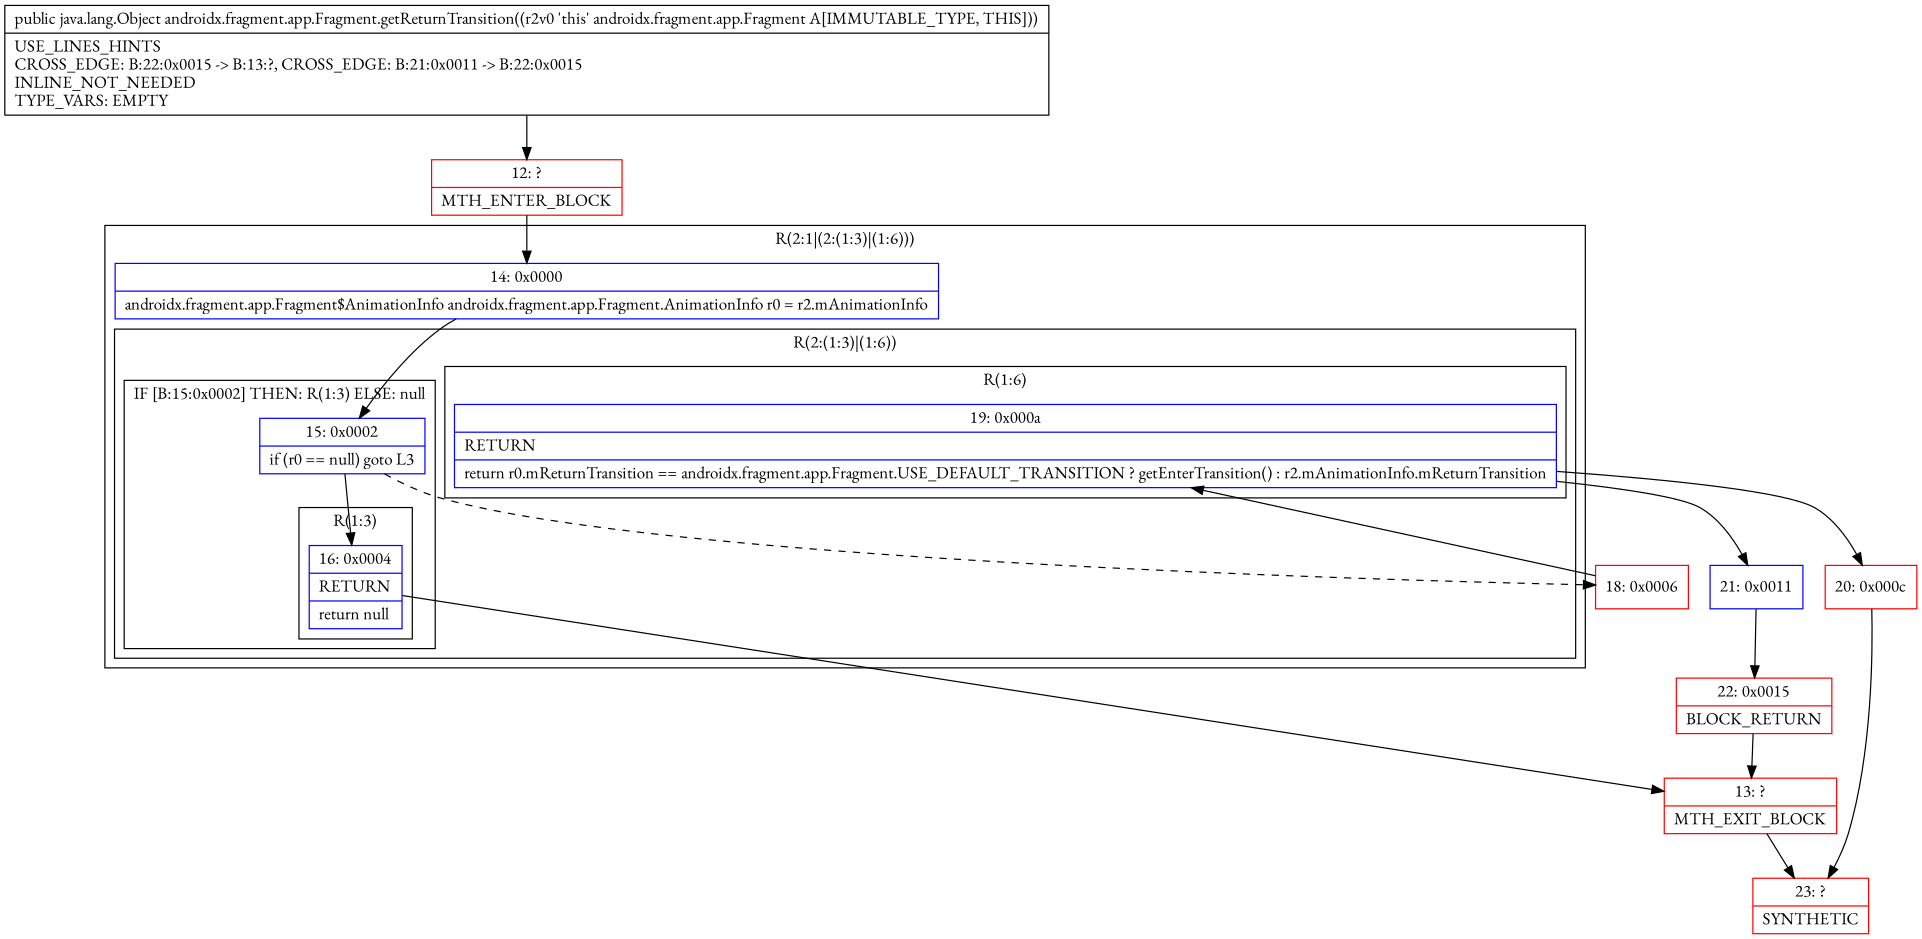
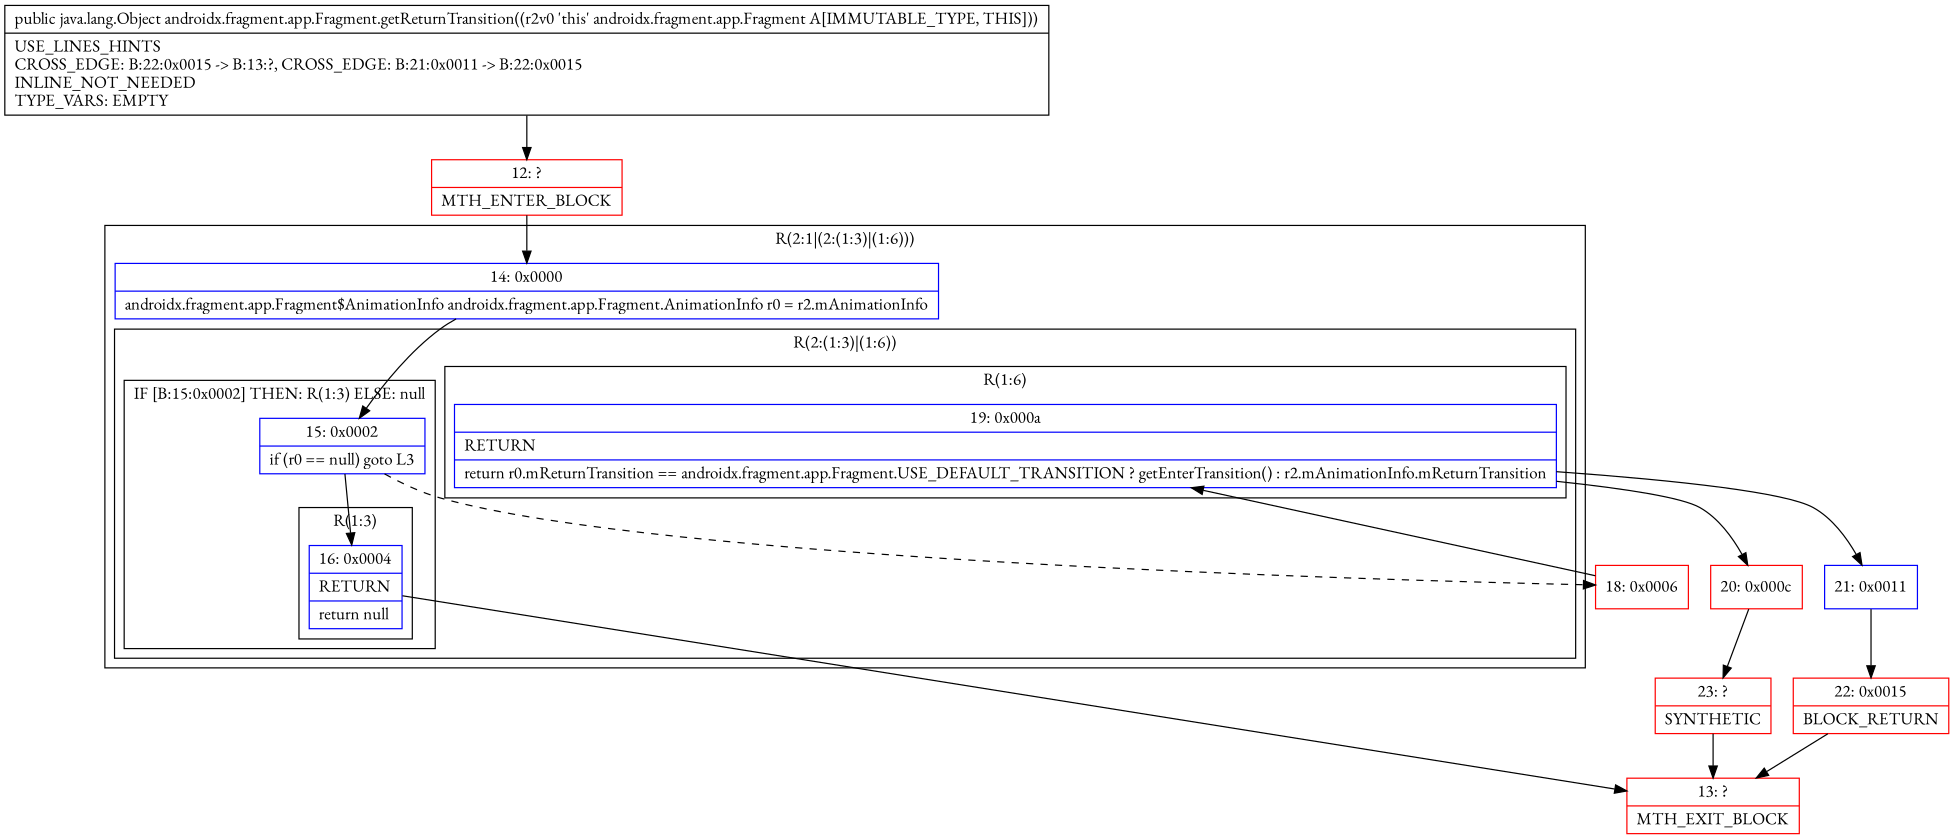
(1777, 851) -> (1713, 750)
